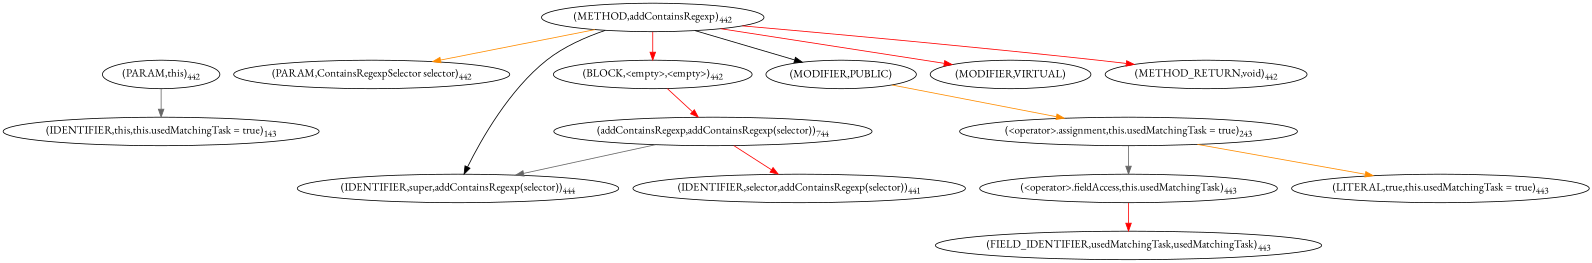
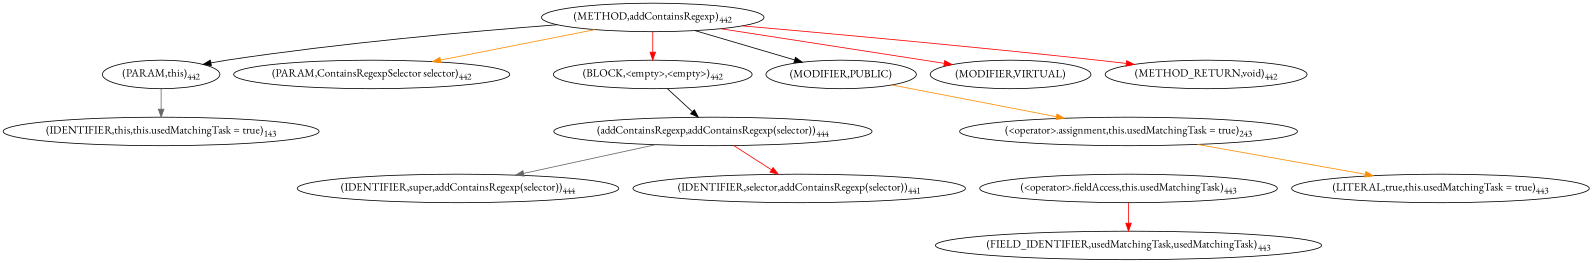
(522, 84) -> (384, 40)
(680, 100) -> (680, 100)
(823, 130) -> (823, 130)
(1129, 156) -> none
